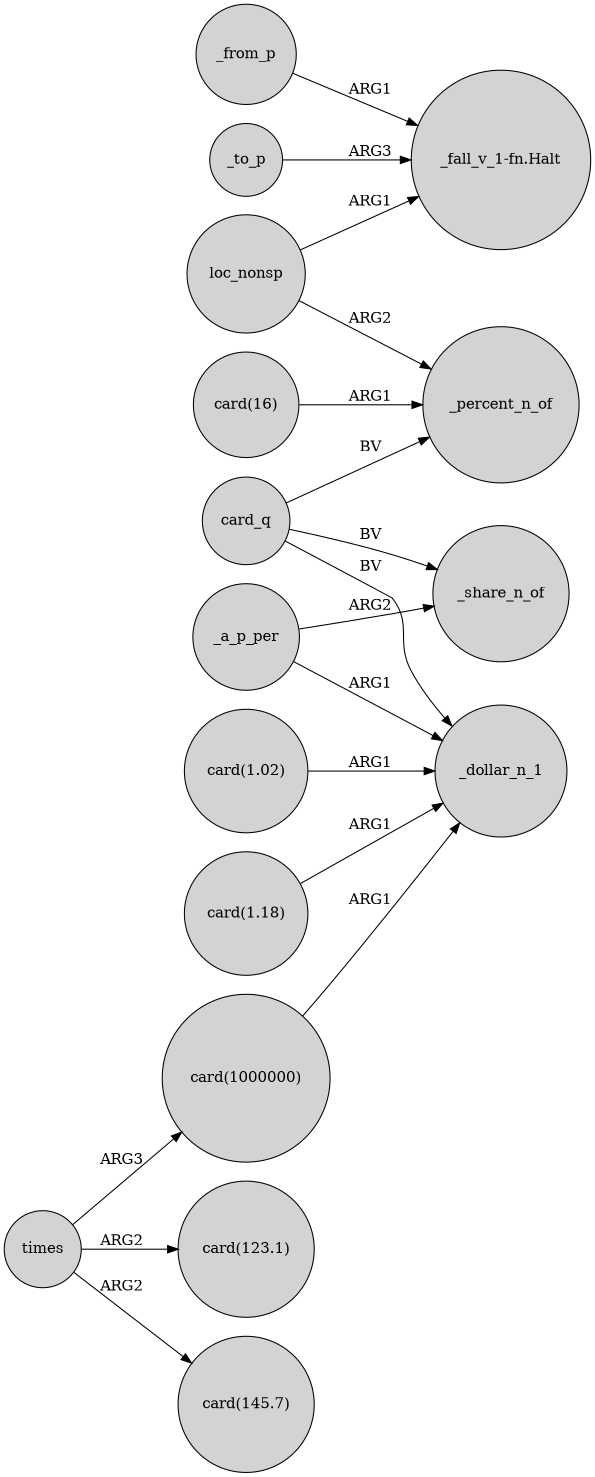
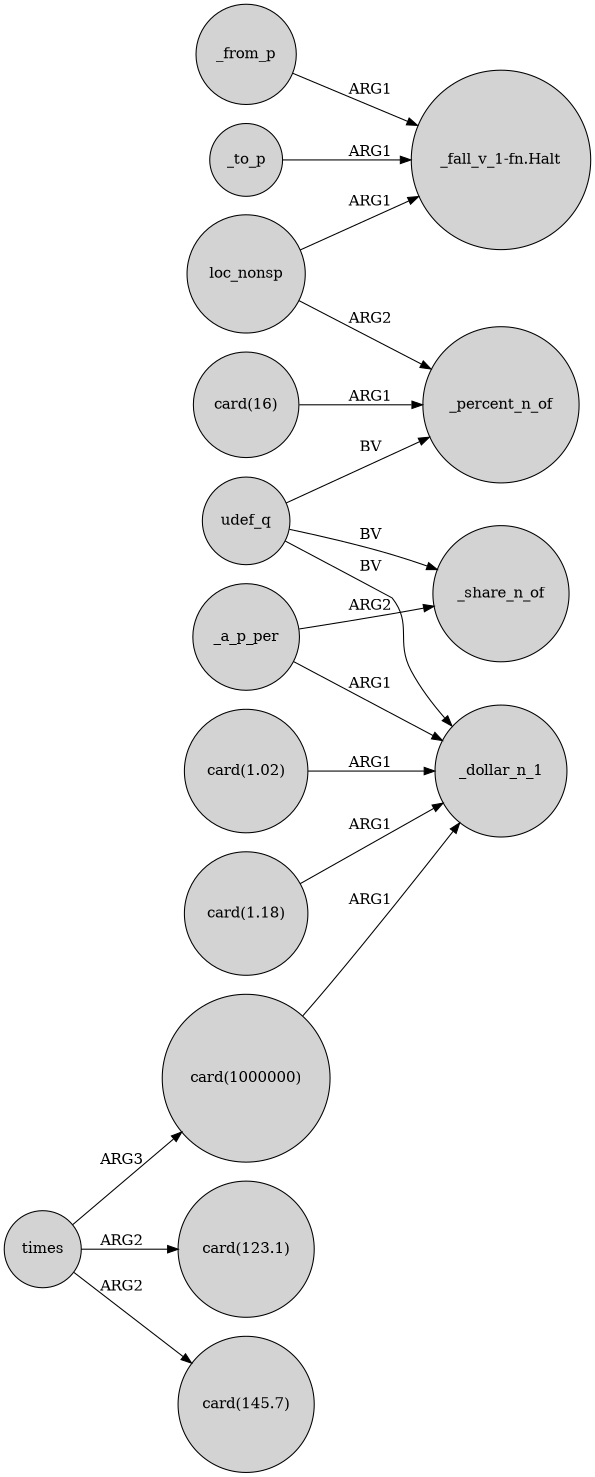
(370, 152) -> (370, 152)
(246, 521) -> (246, 521)
